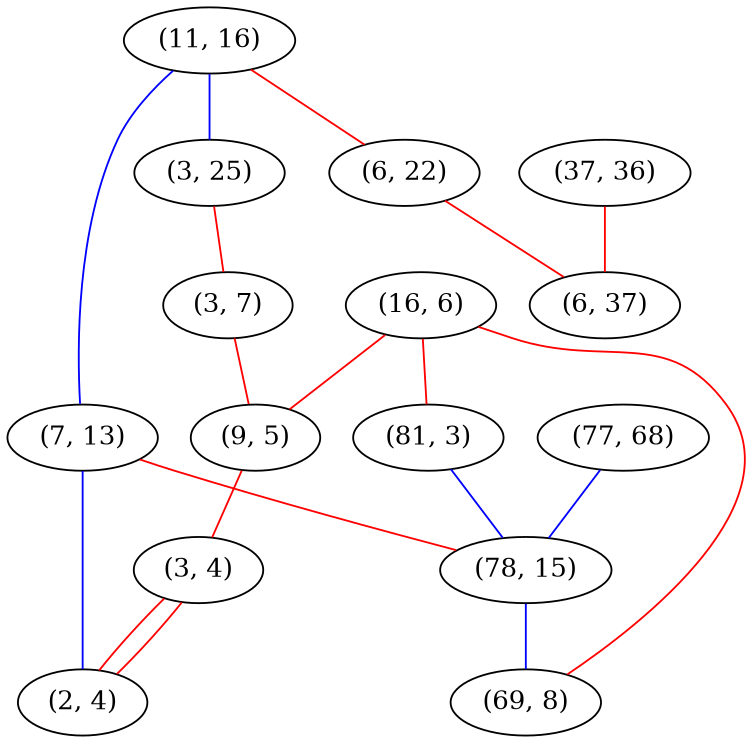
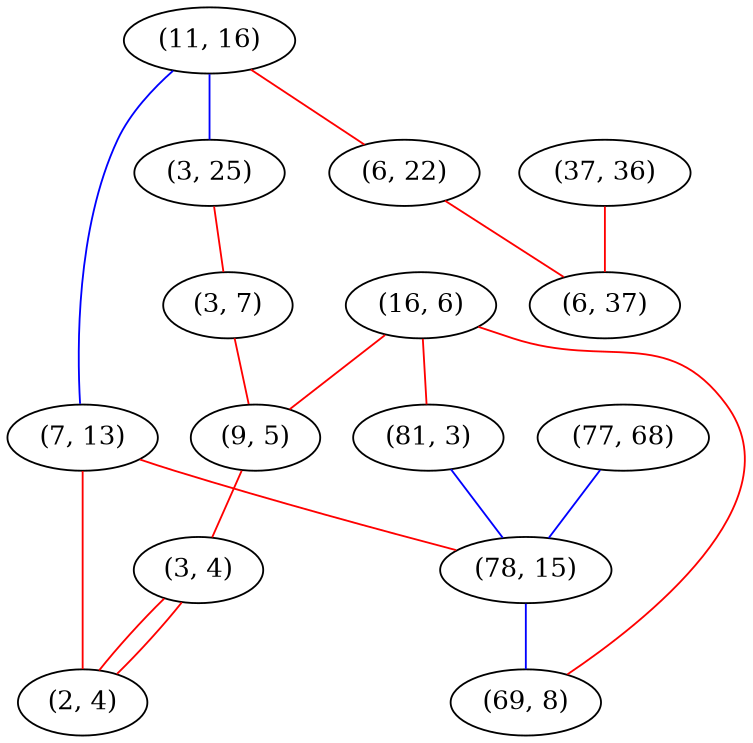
(83, 570) -> (83, 570)
